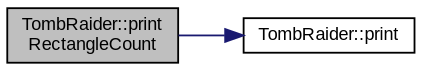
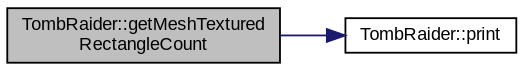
(93, 35) -> (144, 35)
